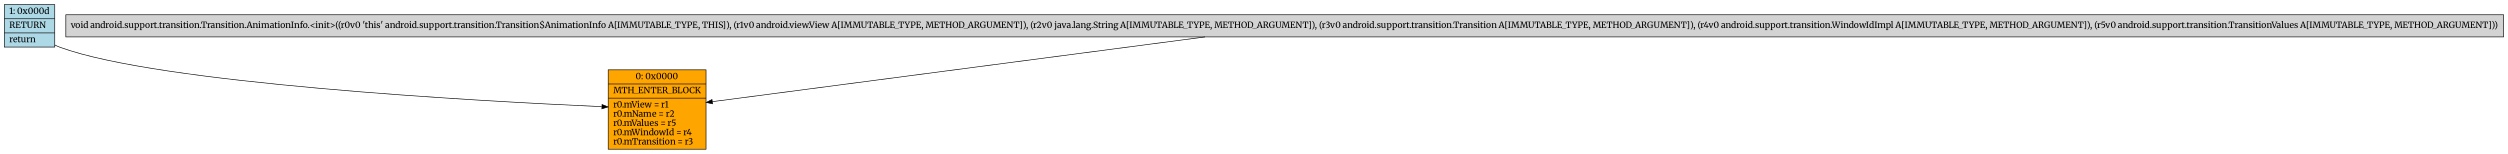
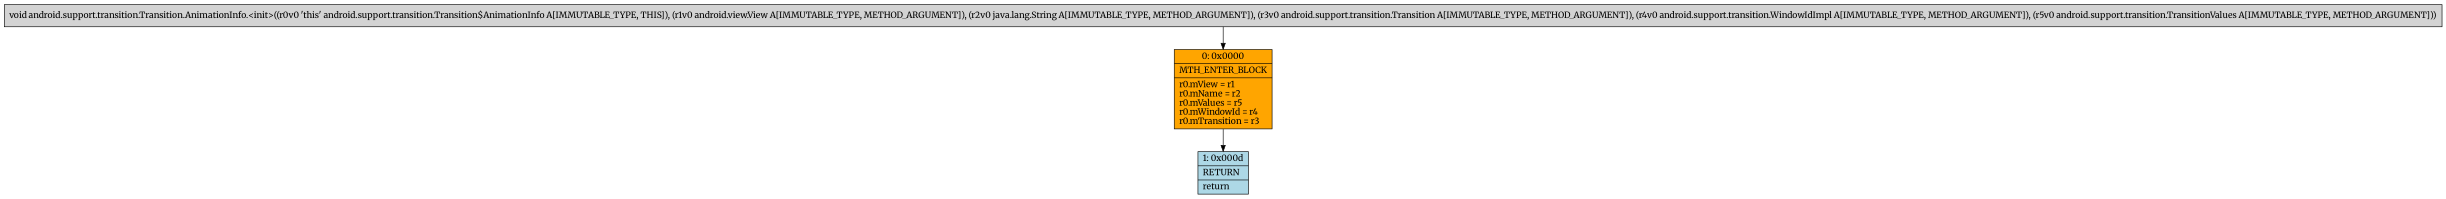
(327, 89) -> (1223, 137)
